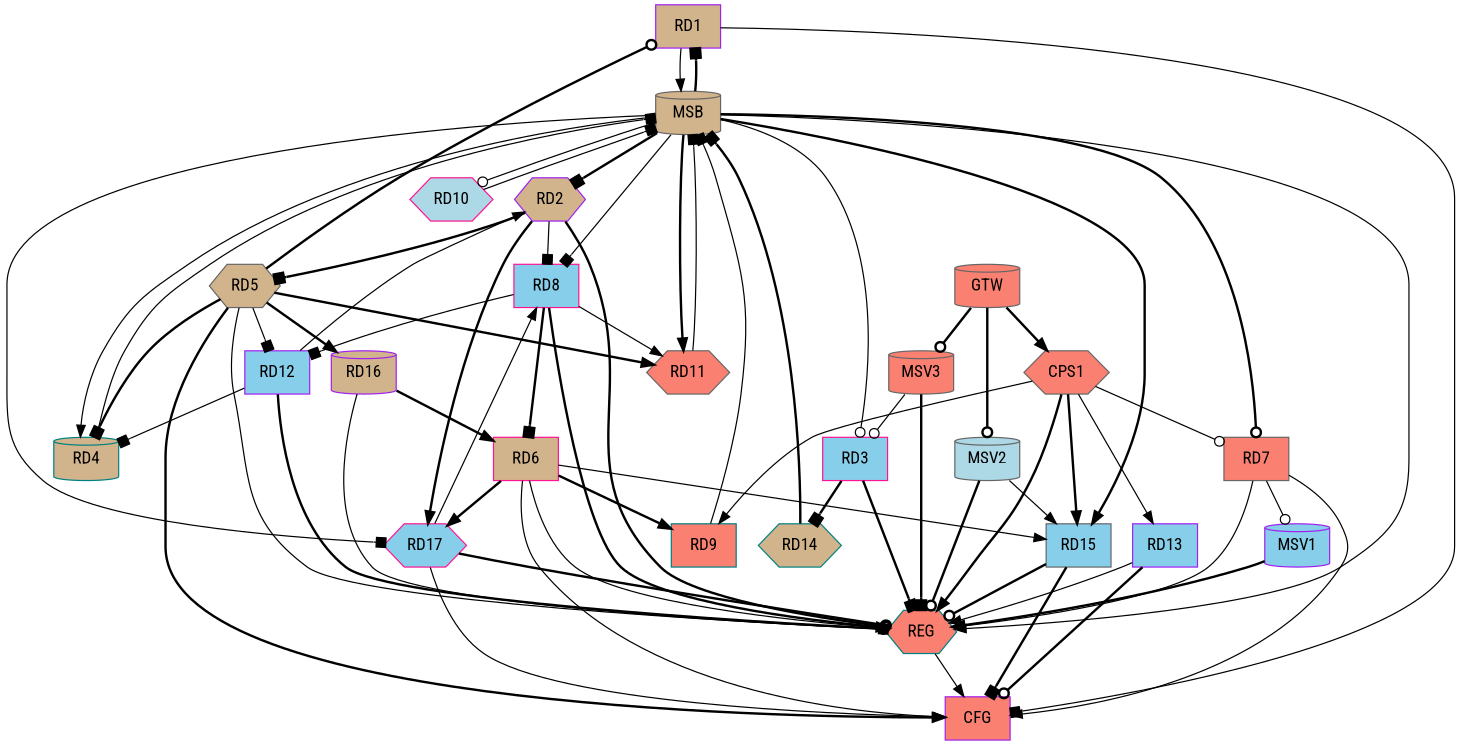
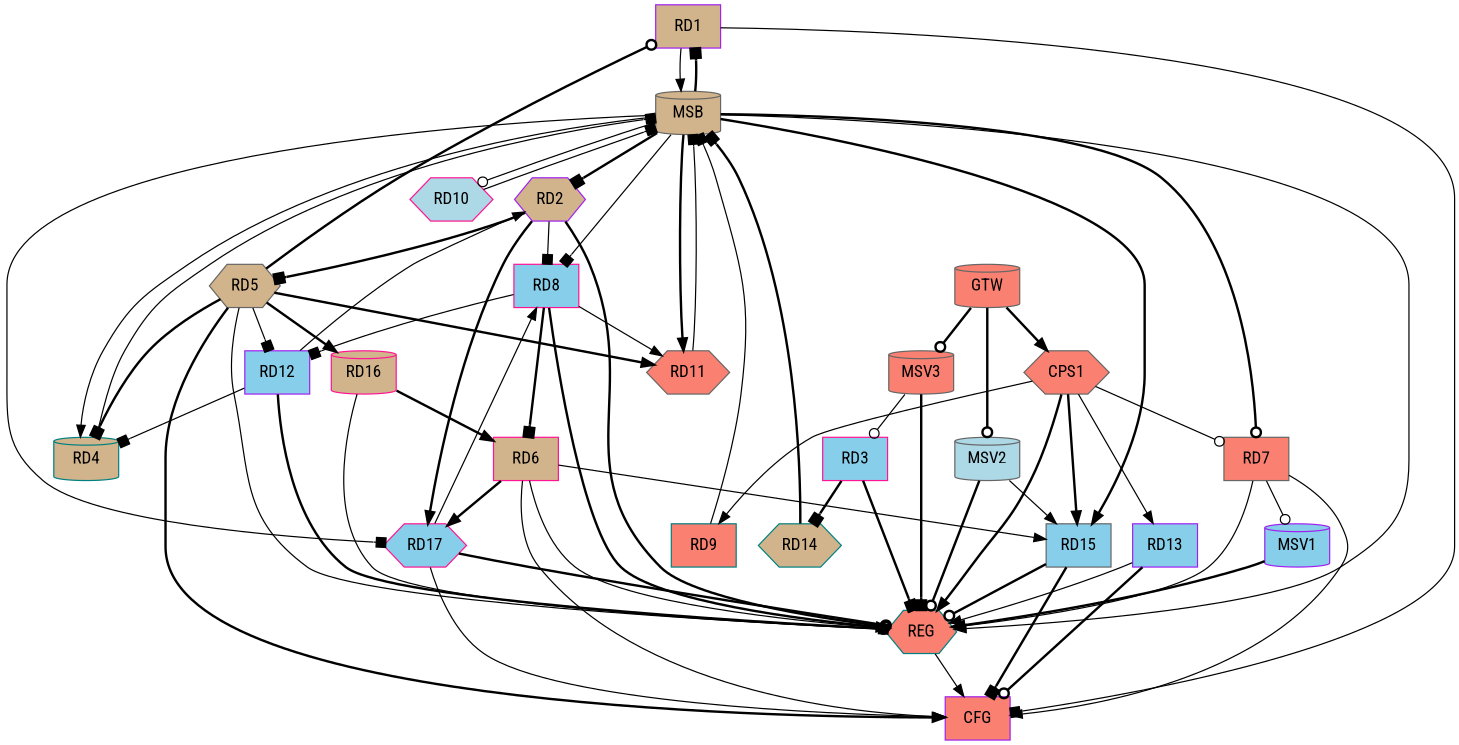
(855, 239) -> none
(364, 372) -> (364, 372)
(609, 500) -> none
